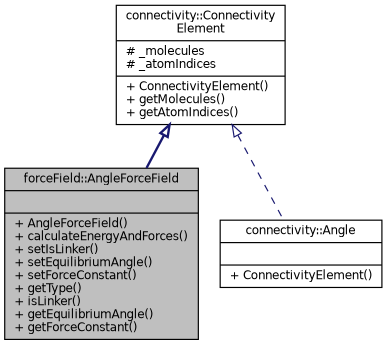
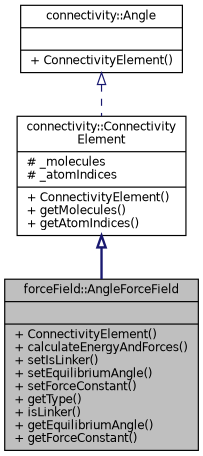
(261, 177) -> (102, 100)
(71, 224) -> (86, 335)
